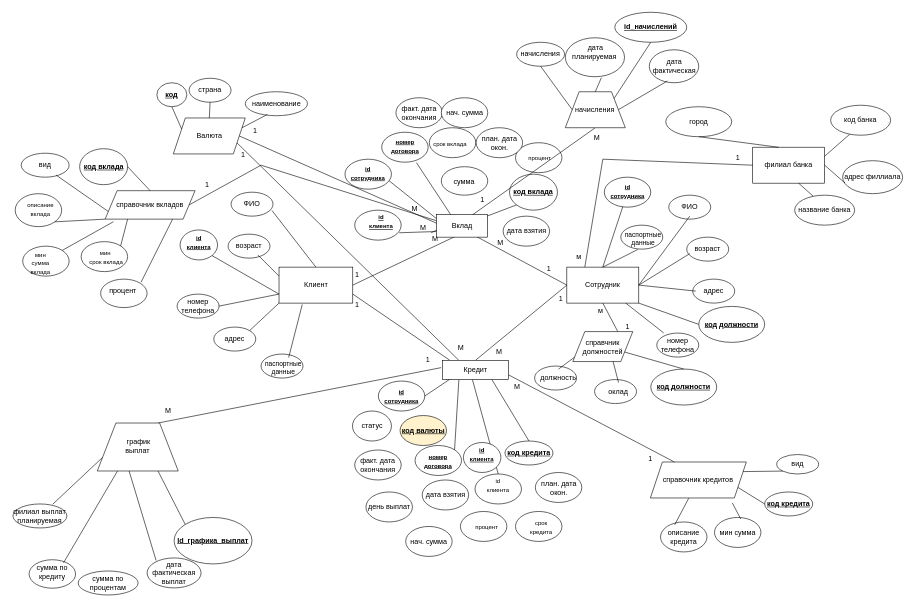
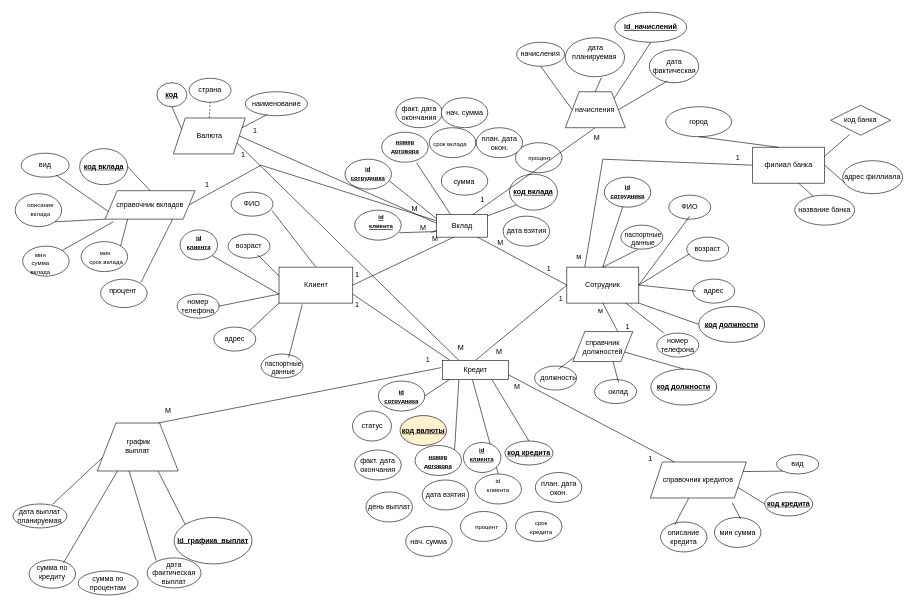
(209, 110) -> (209, 110)
(861, 120) -> (861, 120)
(39, 516) -> (39, 516)
